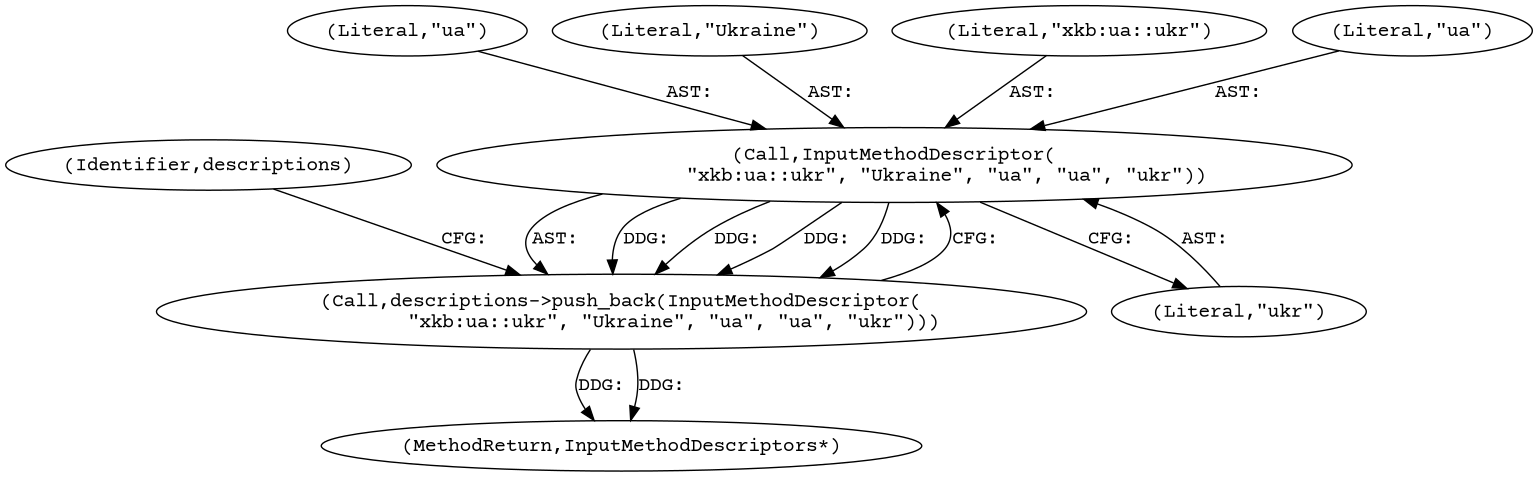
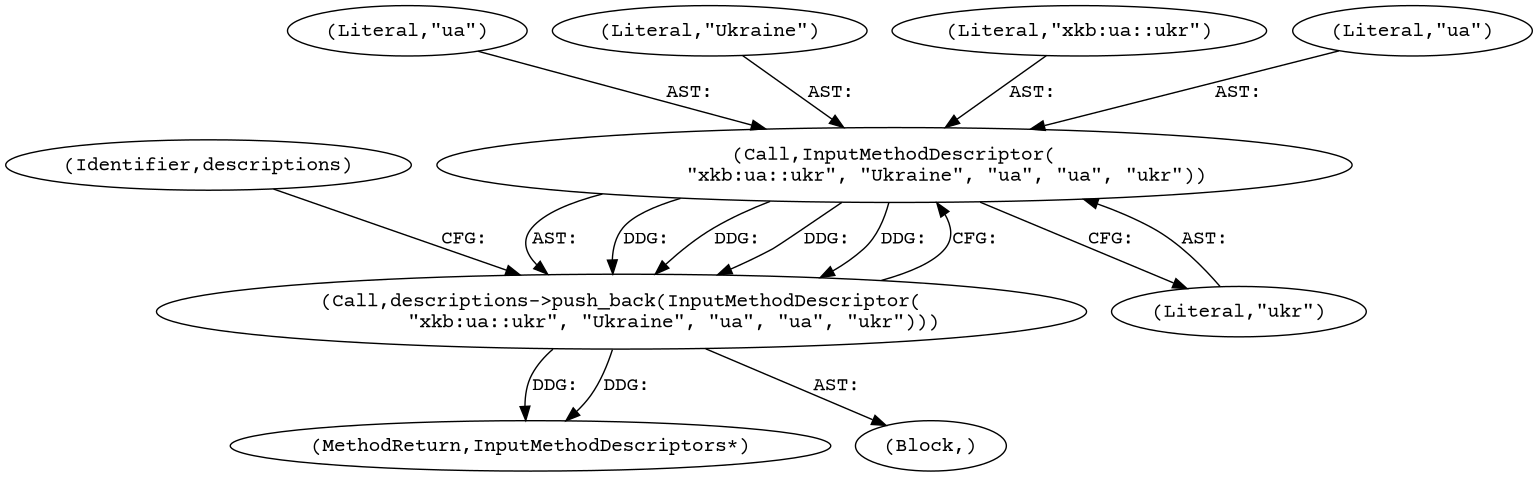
none -> (931, 446)
